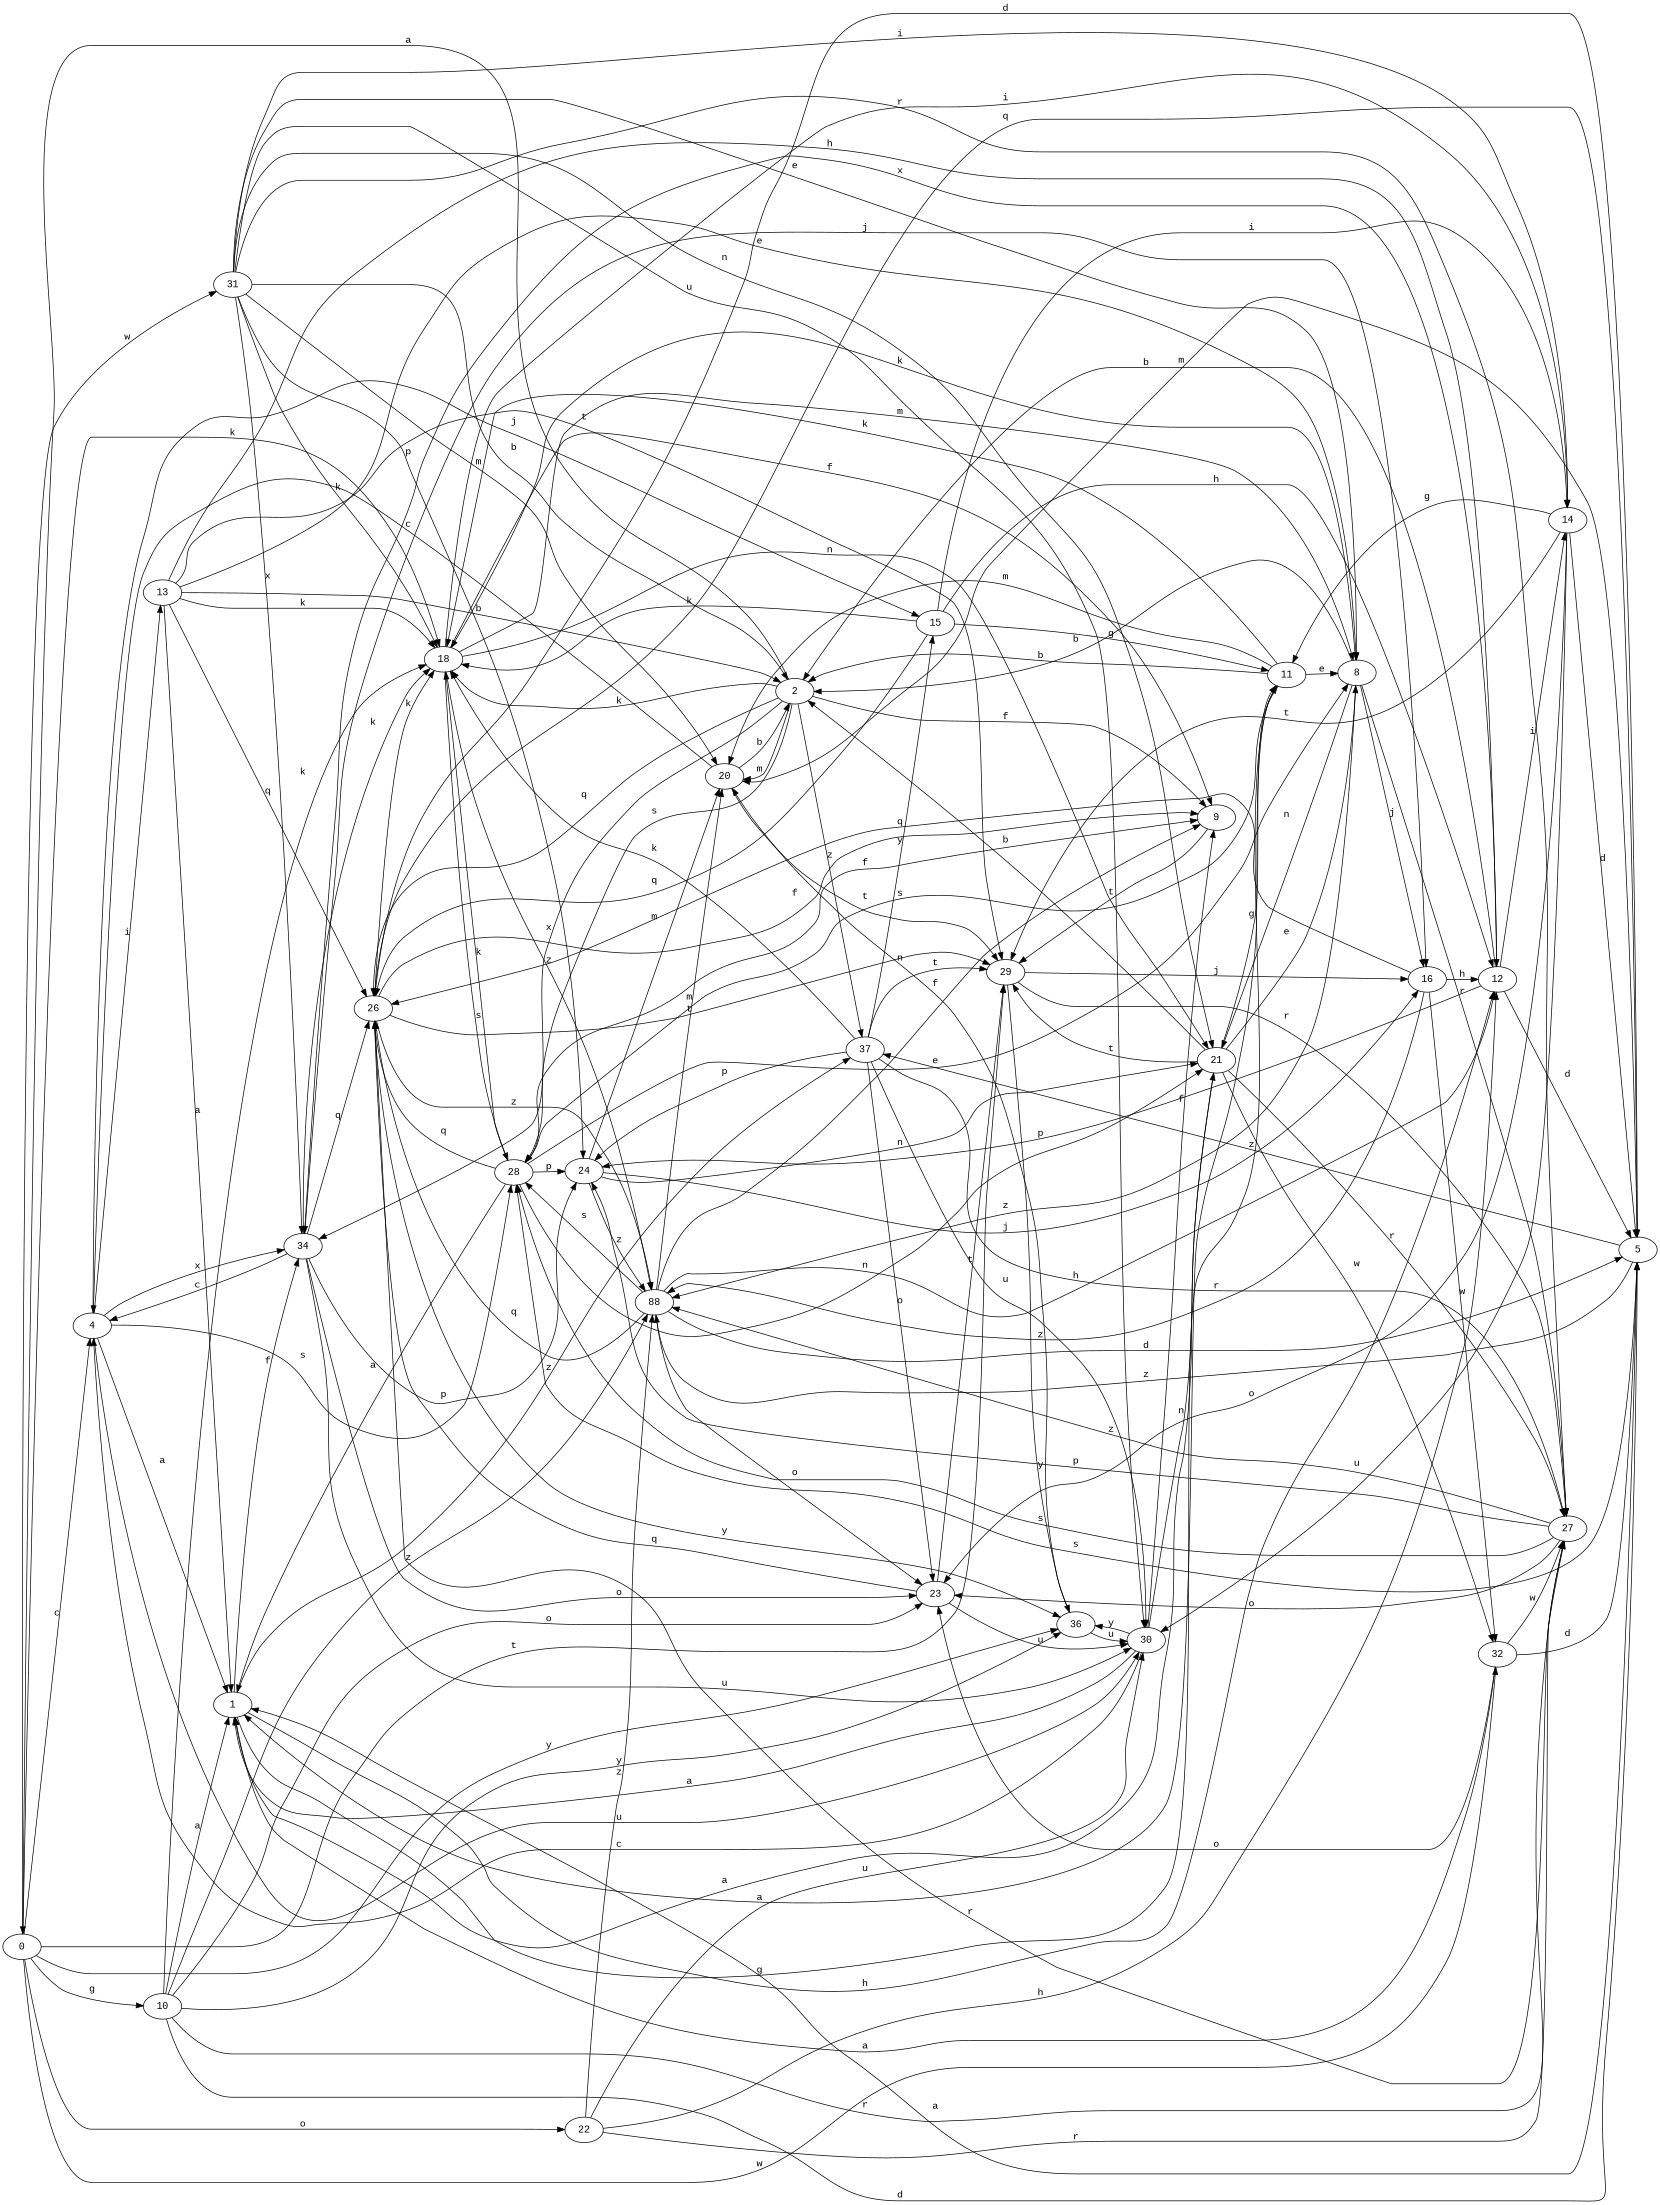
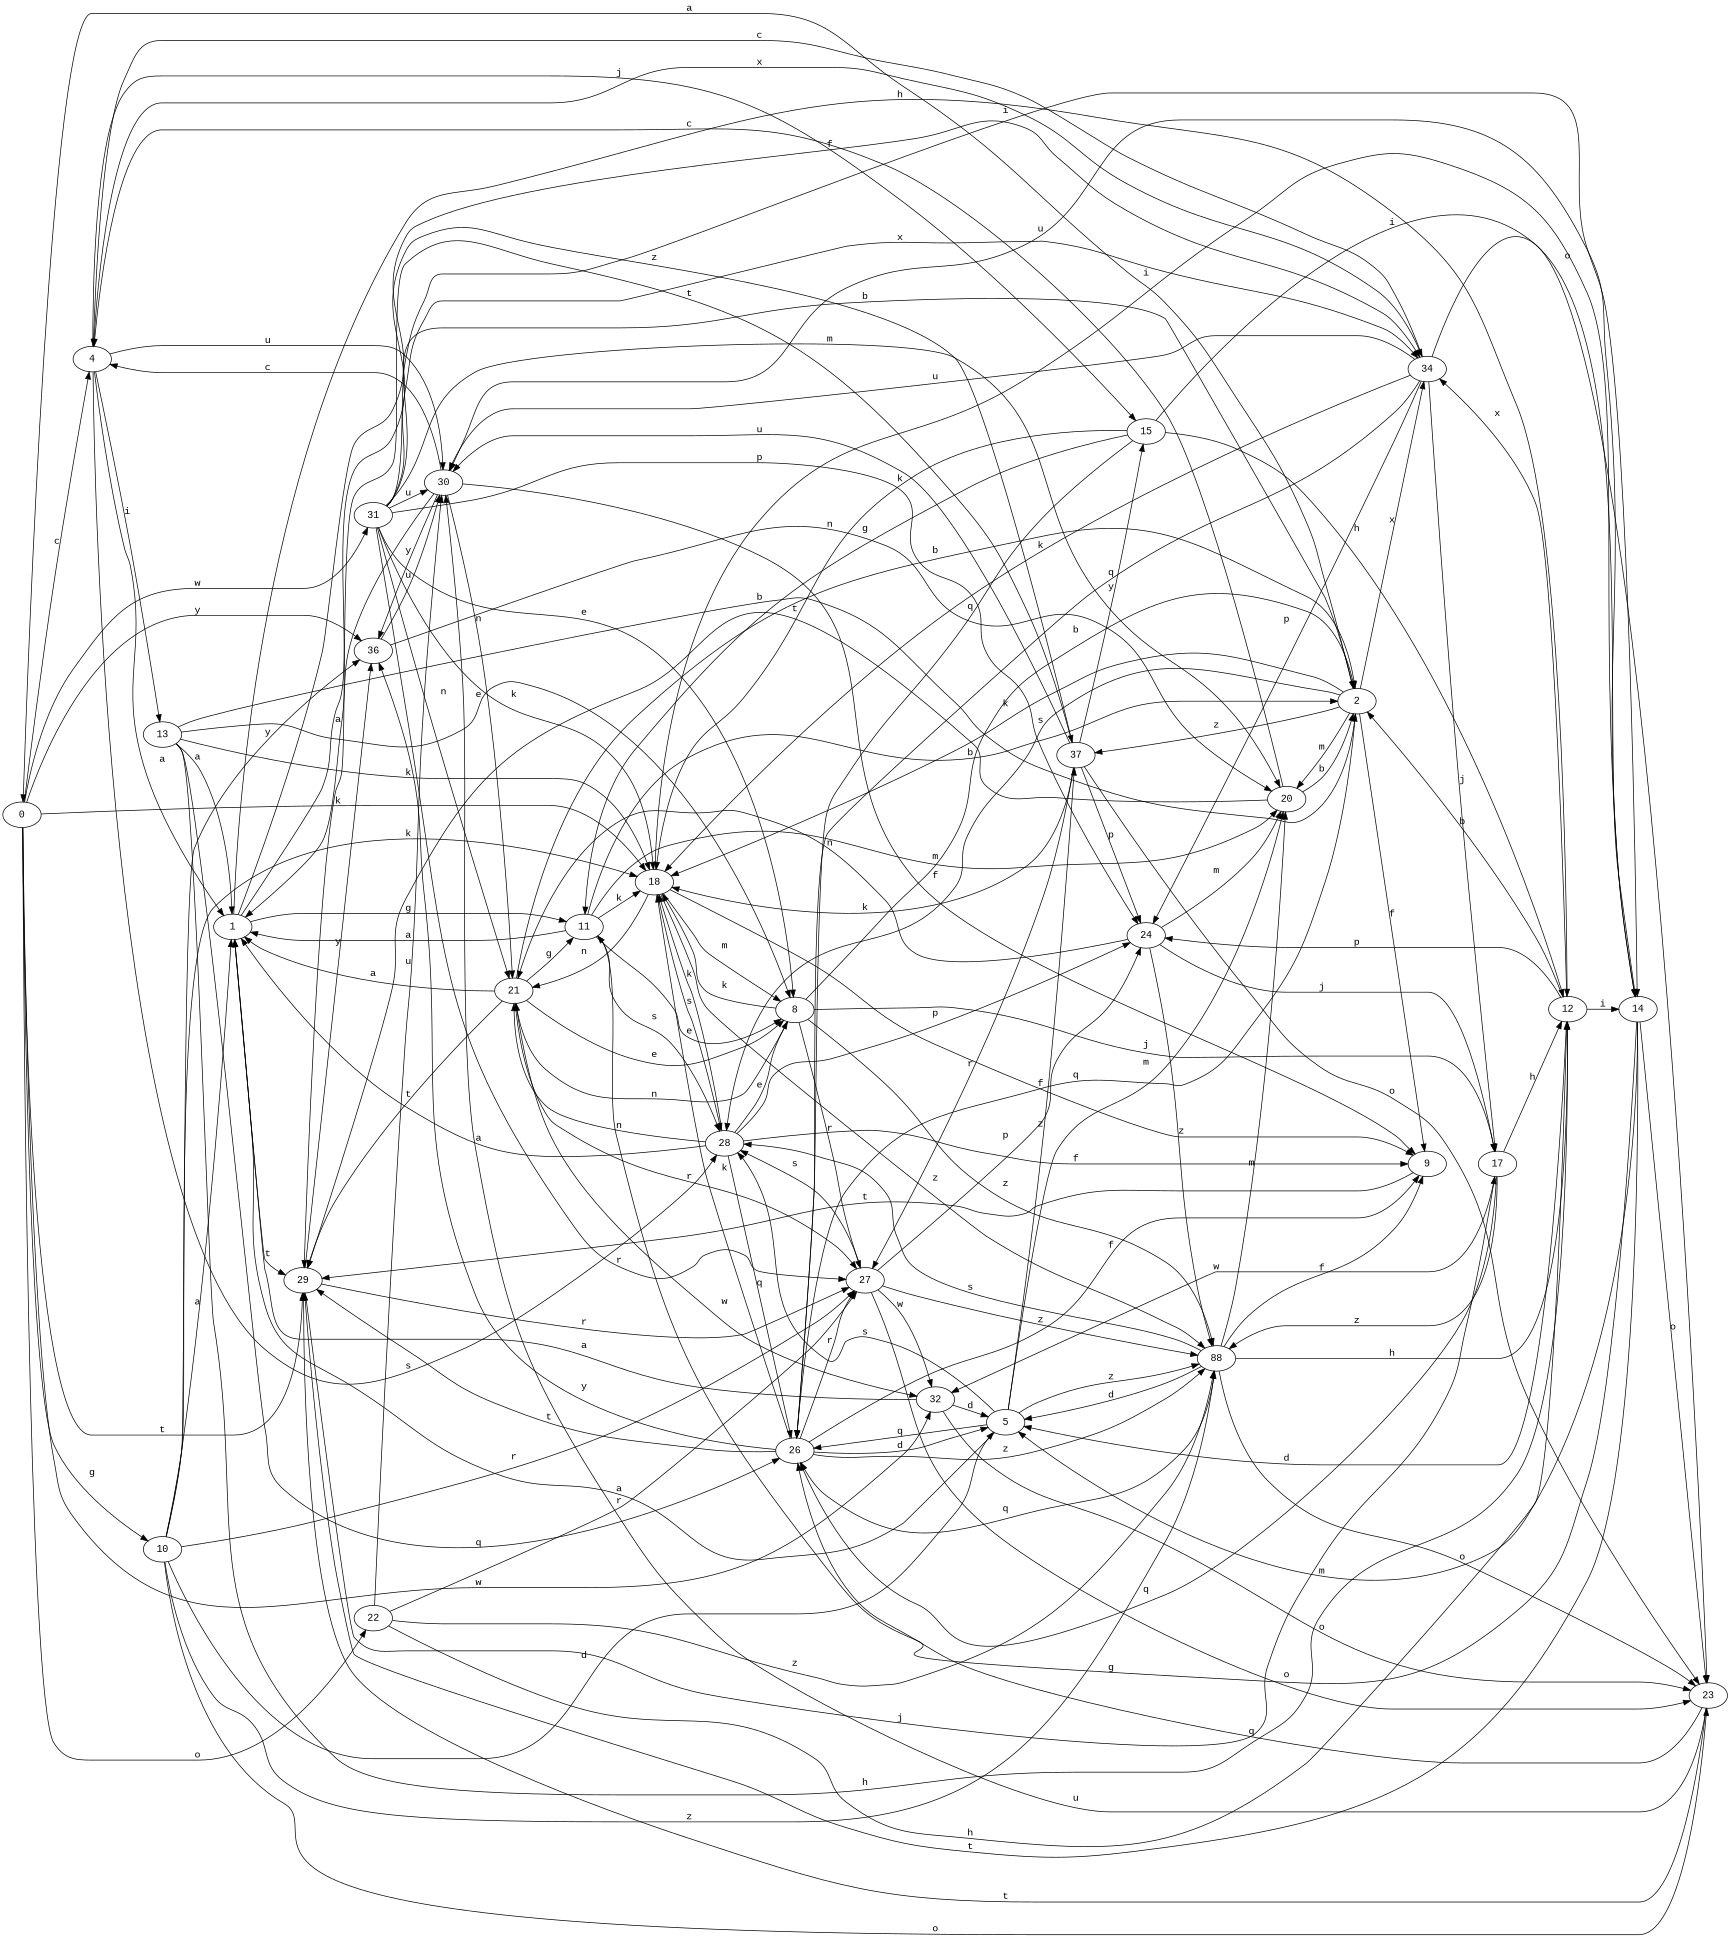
(715, 485) -> (250, 1109)
(1603, 858) -> (1322, 1571)
(1427, 979) -> (1498, 1164)
(1539, 1598) -> (911, 1331)
